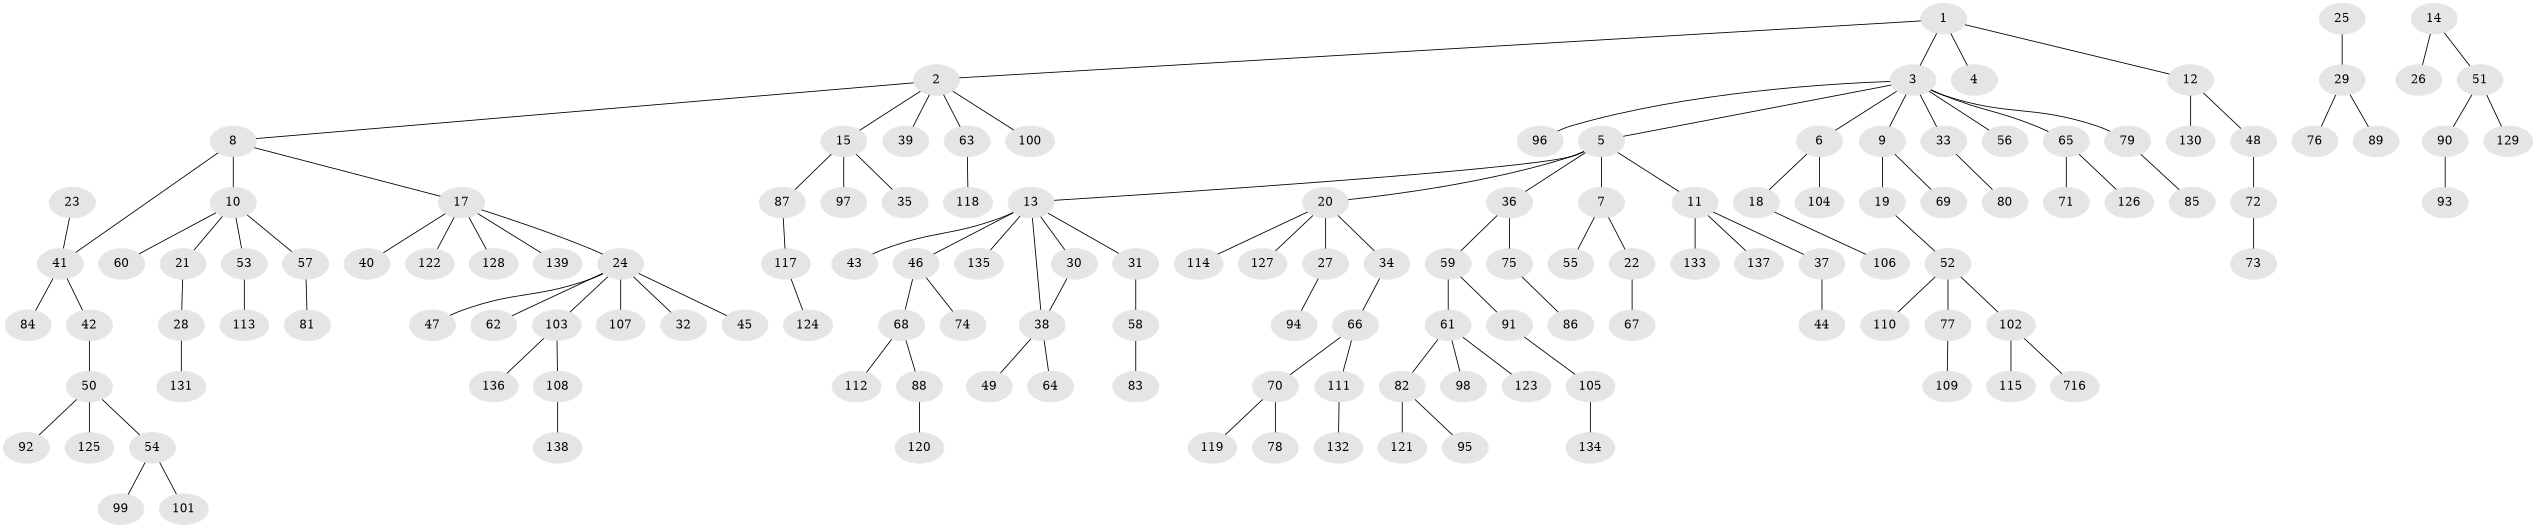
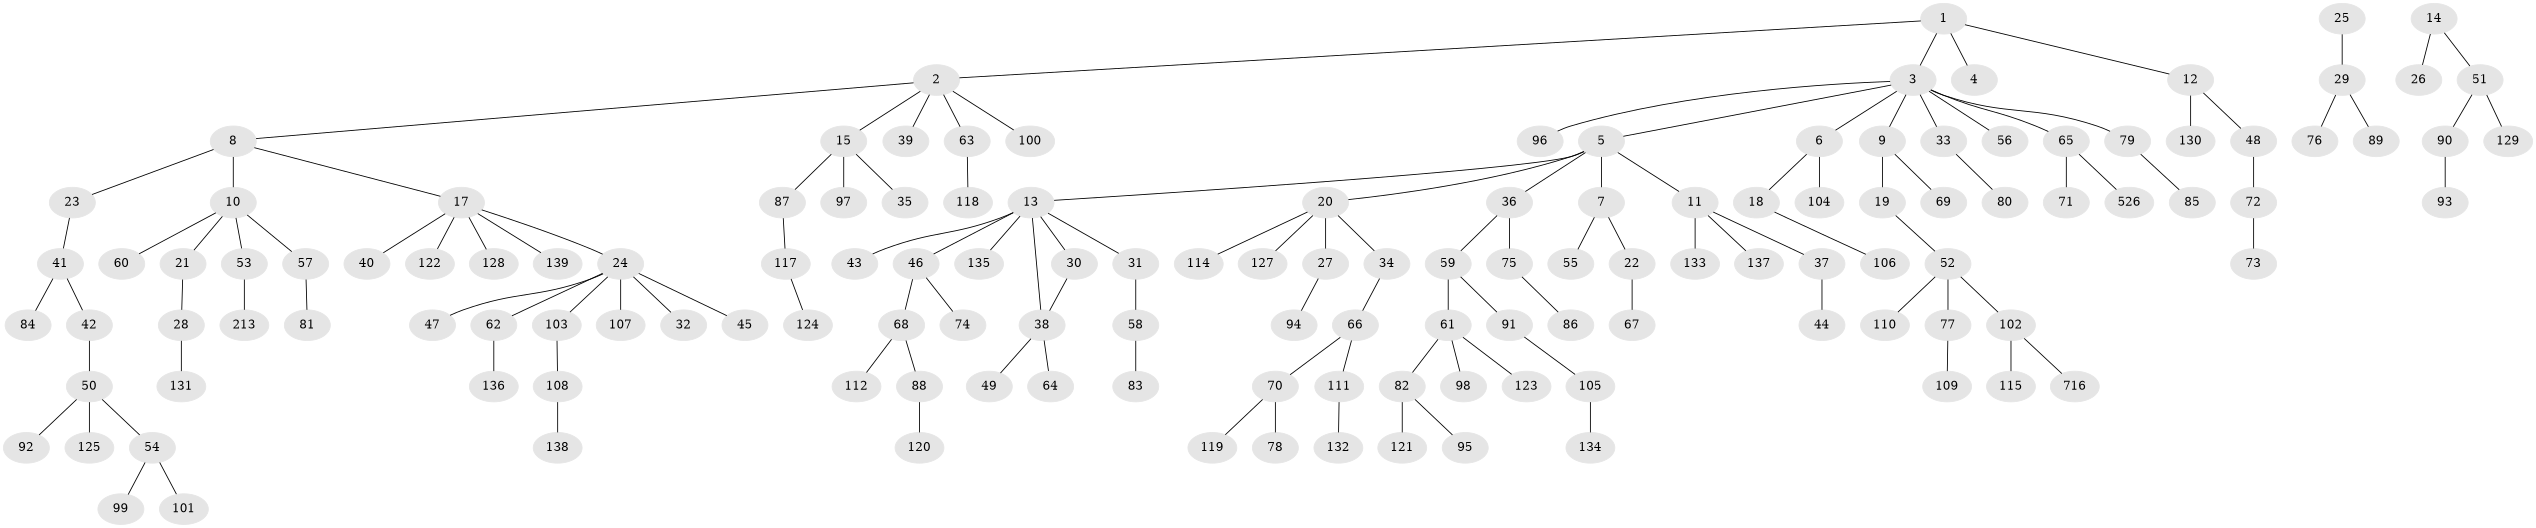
(147, 203) -> (153, 172)
(2129, 203) -> (2129, 203)
(244, 325) -> (244, 325)
(525, 356) -> (494, 356)
